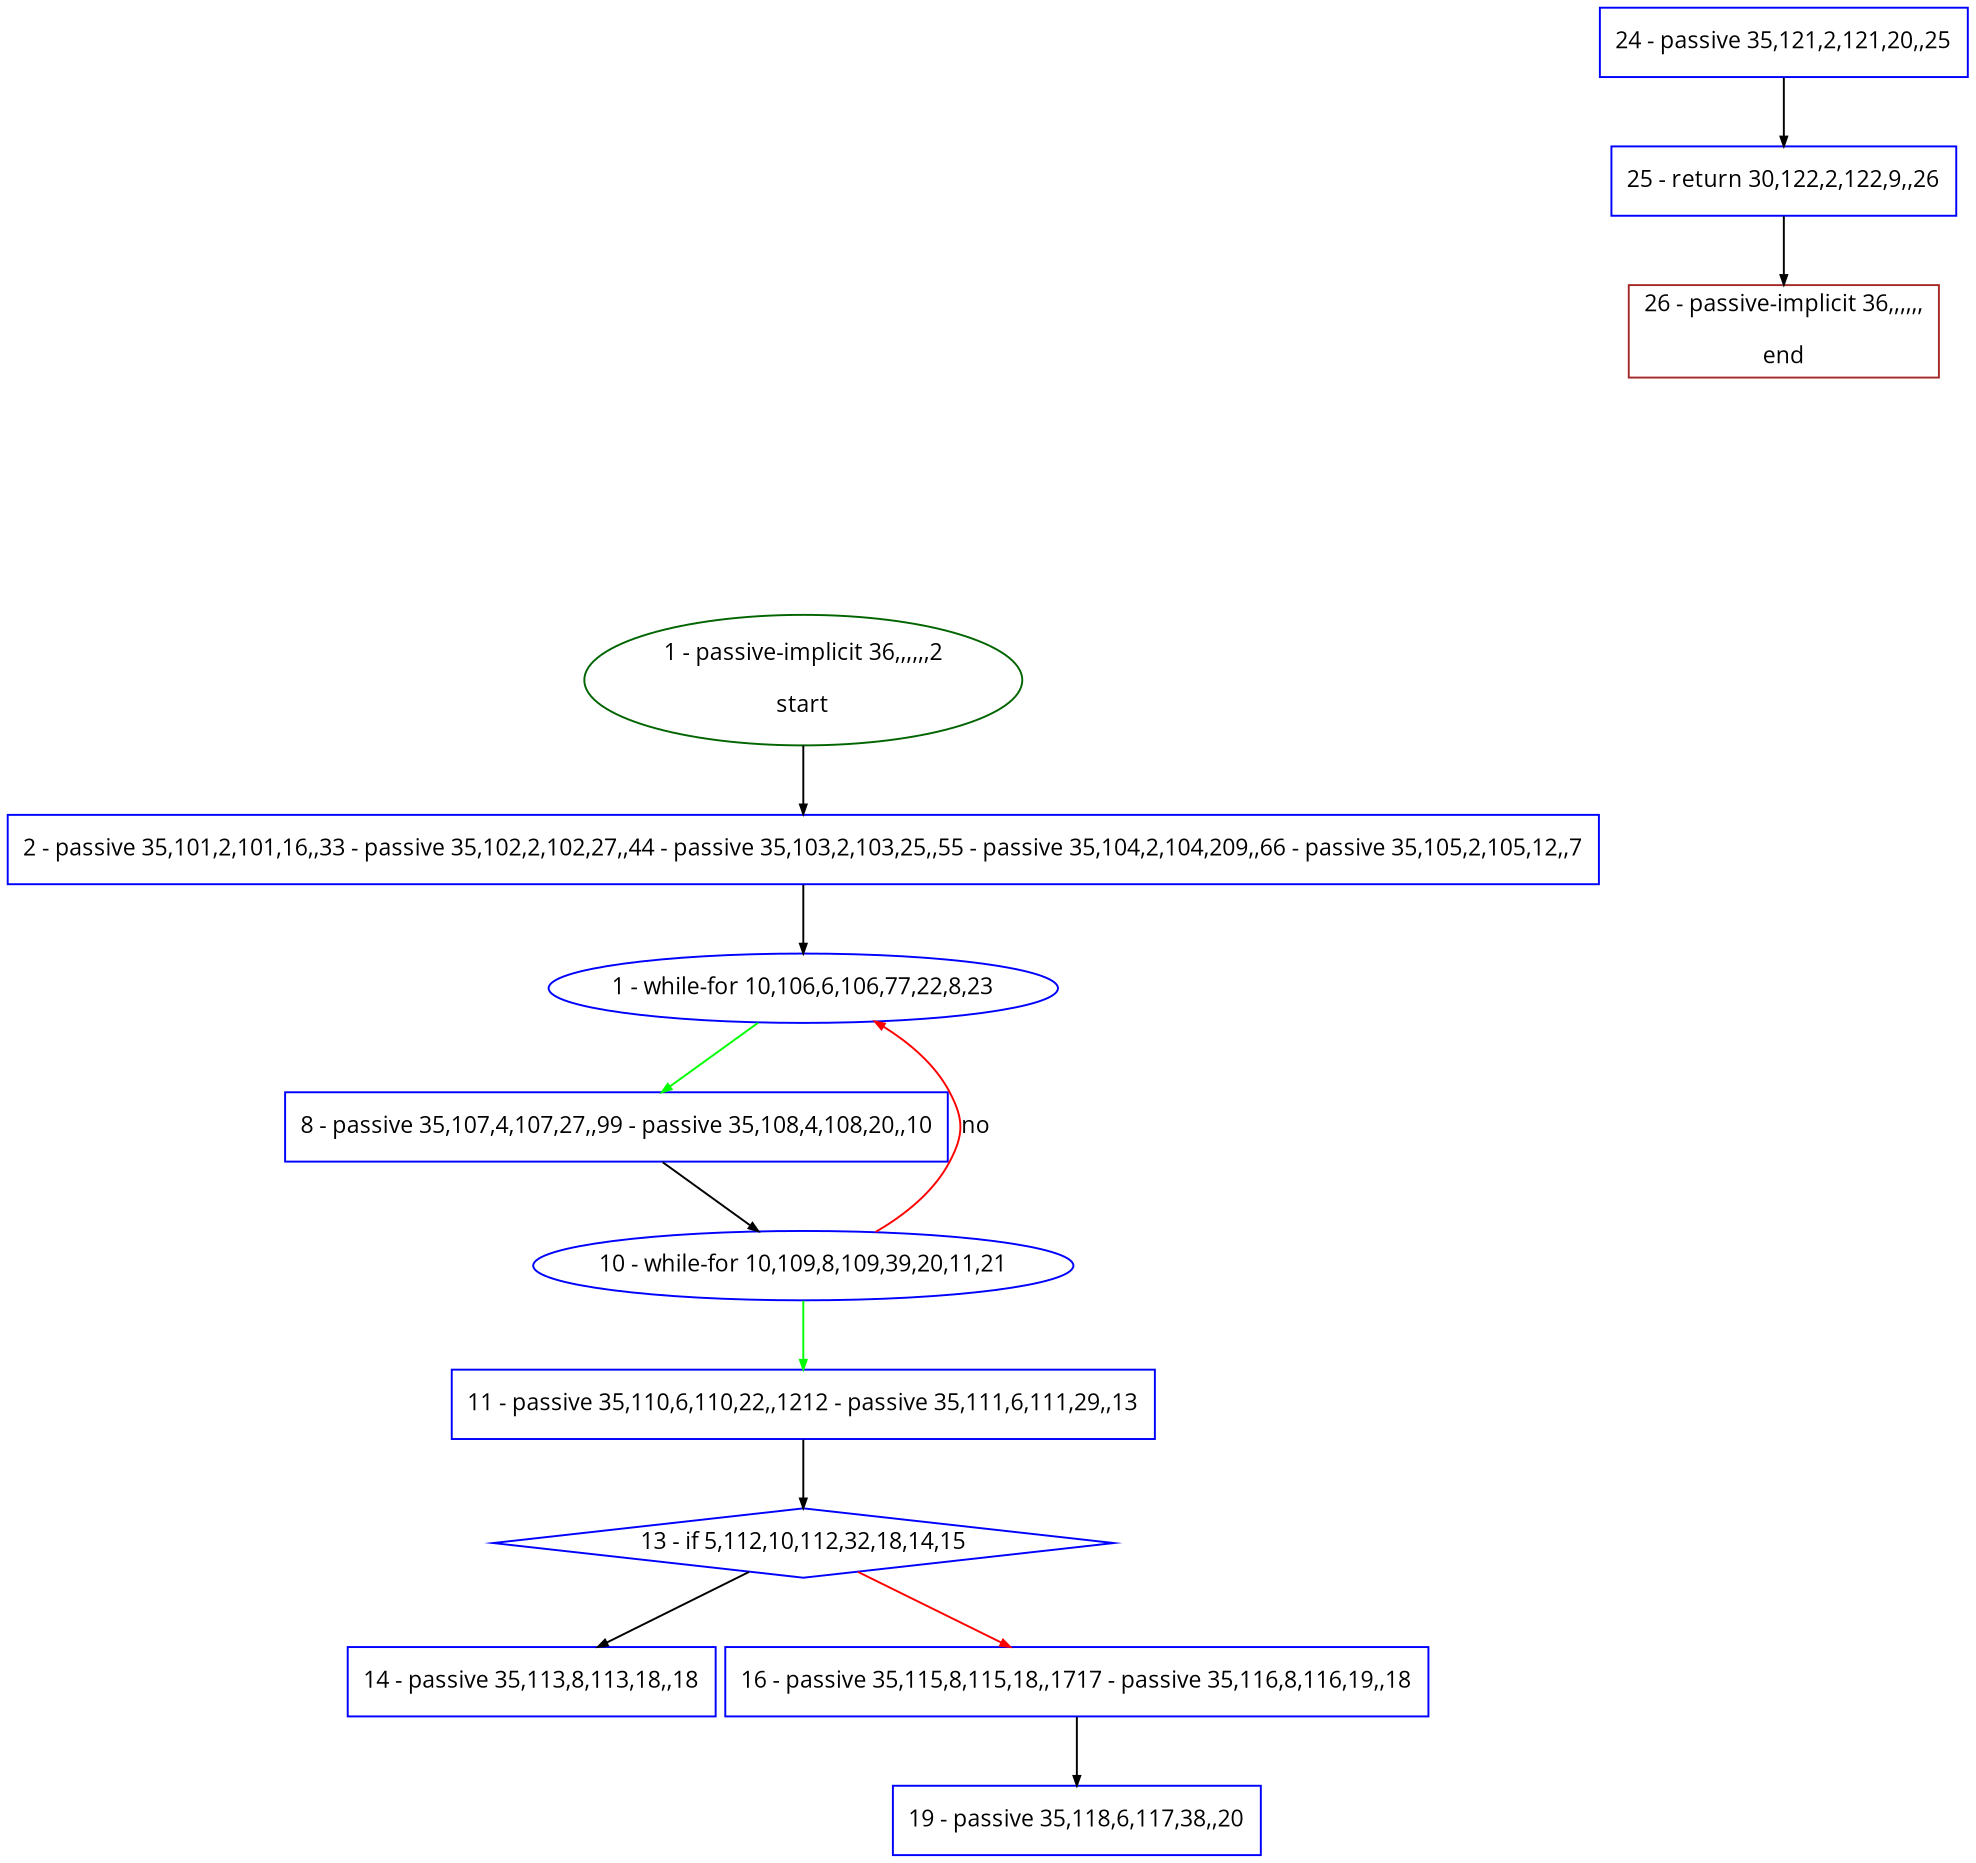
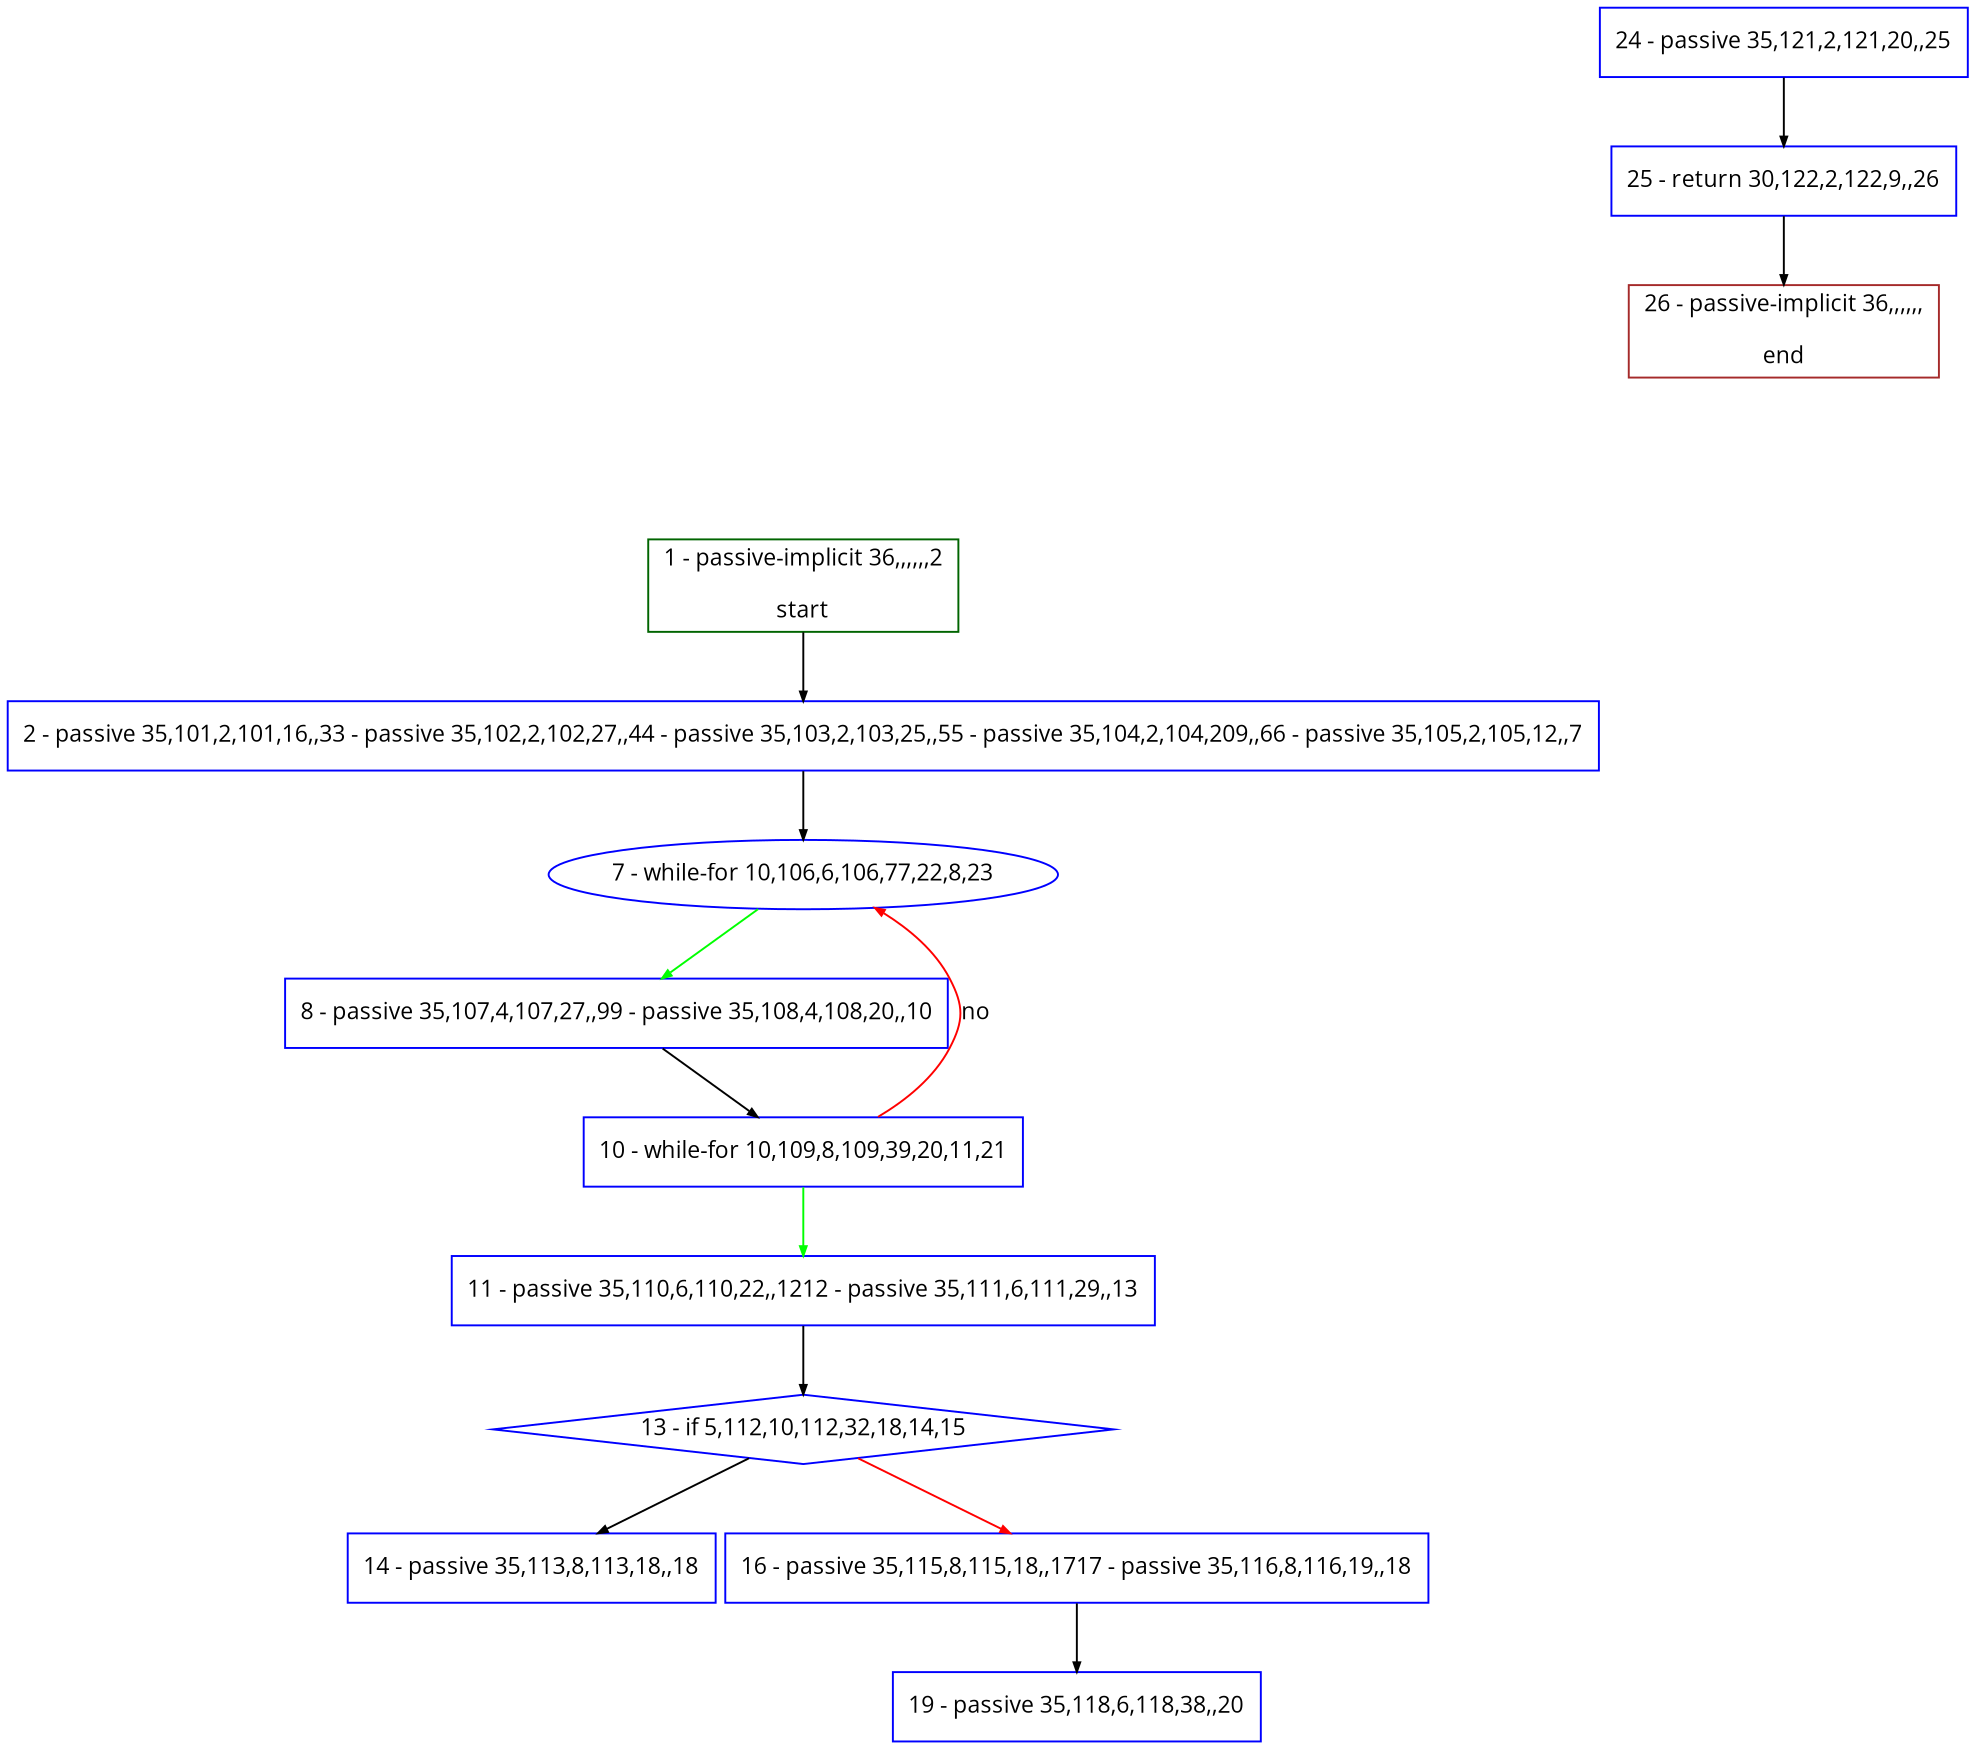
(803, 680) -> (803, 586)
(803, 988) -> (803, 875)
(803, 1266) -> (803, 1152)
(1077, 1820) -> (1077, 1707)
